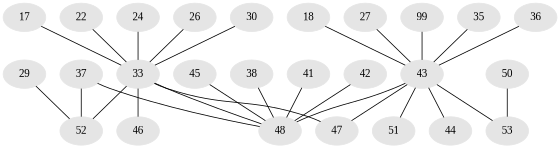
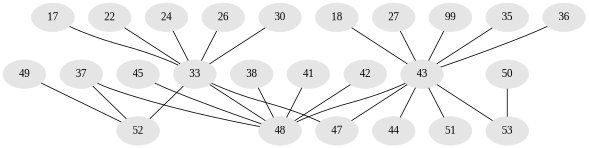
(24, 74) -> (24, 74)
(138, 131) -> none
